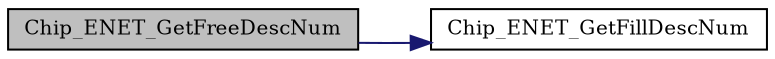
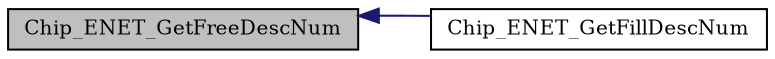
(385, 43) -> (405, 16)
